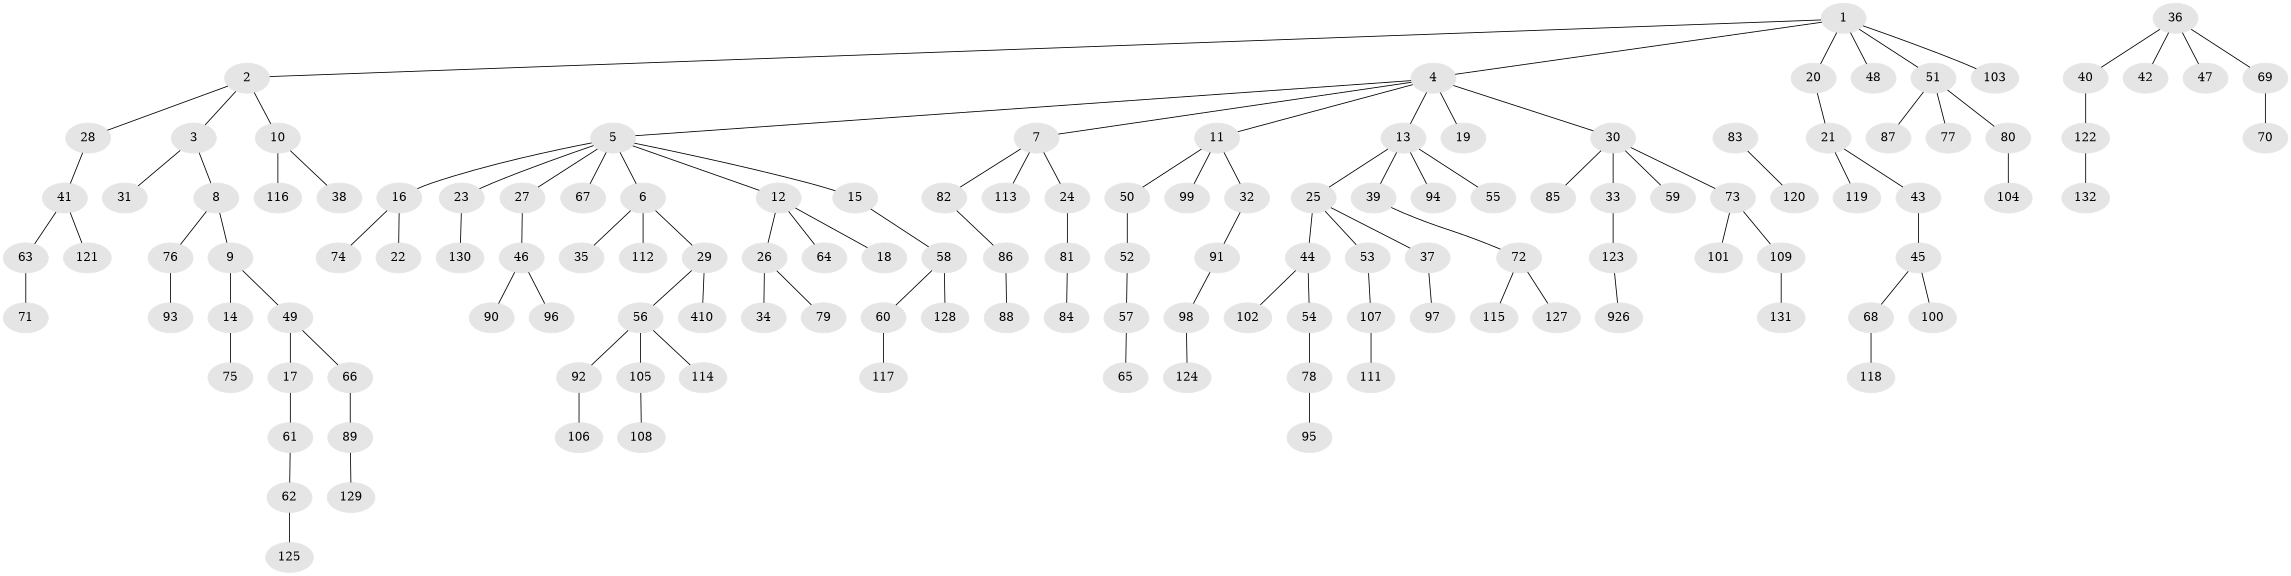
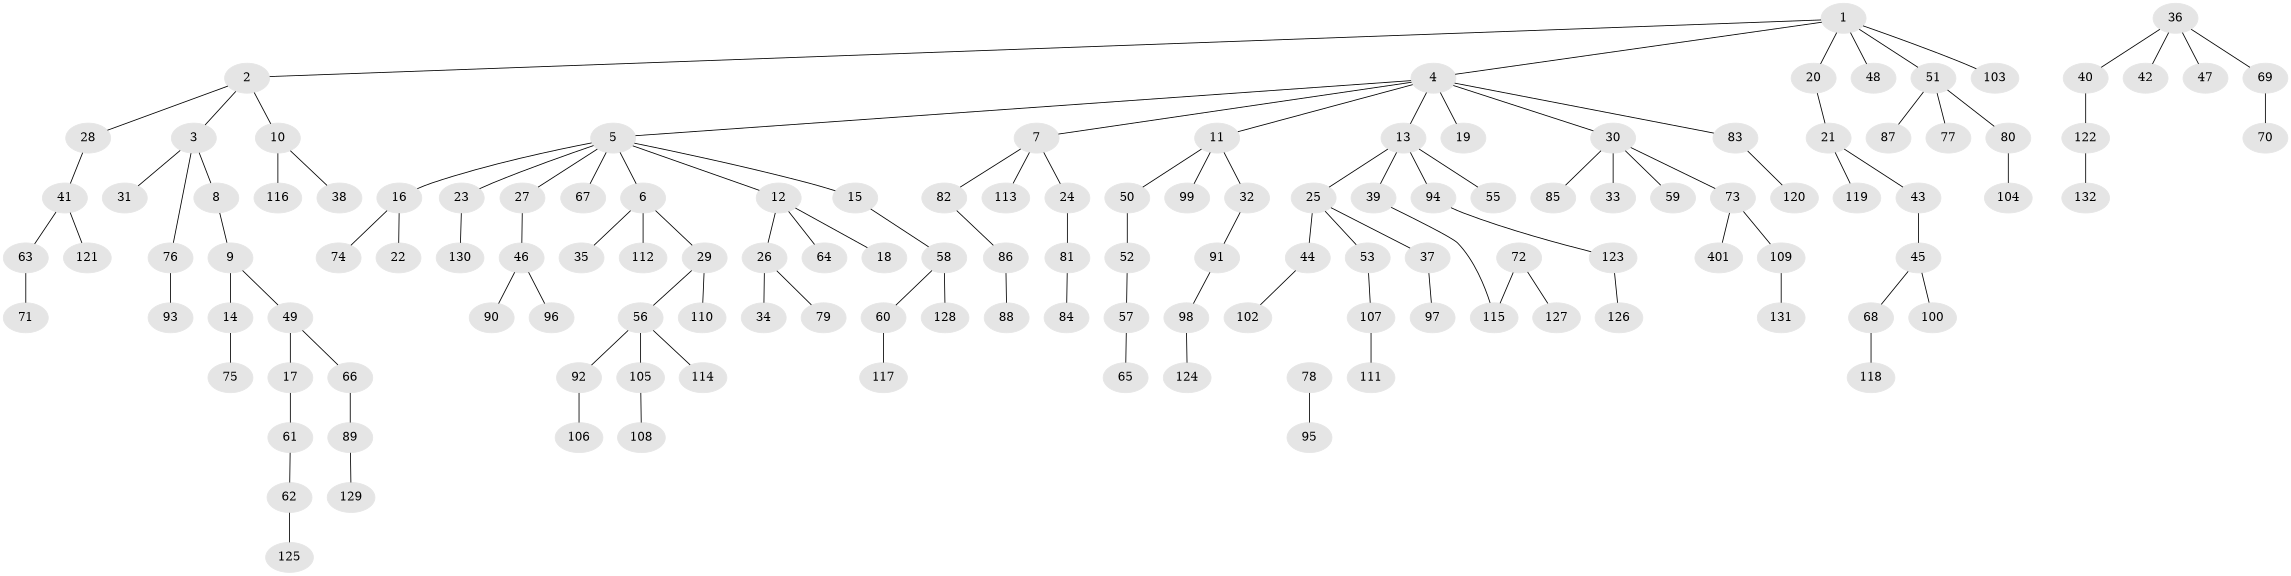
none -> (1584, 108)
(193, 228) -> (182, 198)
(1613, 228) -> (1520, 232)
(1446, 229) -> (1455, 241)
(1719, 258) -> (1719, 258)
(702, 318) -> (702, 318)
(1309, 318) -> none
(1619, 318) -> (1619, 318)
